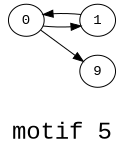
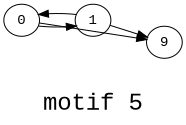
none -> (124, 30)
